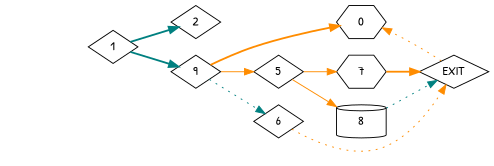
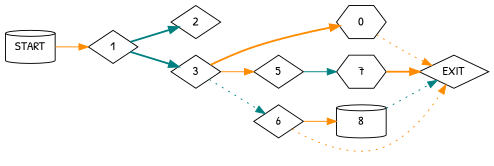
(417, 46) -> (400, 49)
none -> (30, 47)
(196, 72) -> (196, 72)
(315, 72) -> (315, 72)
(310, 91) -> (315, 121)
